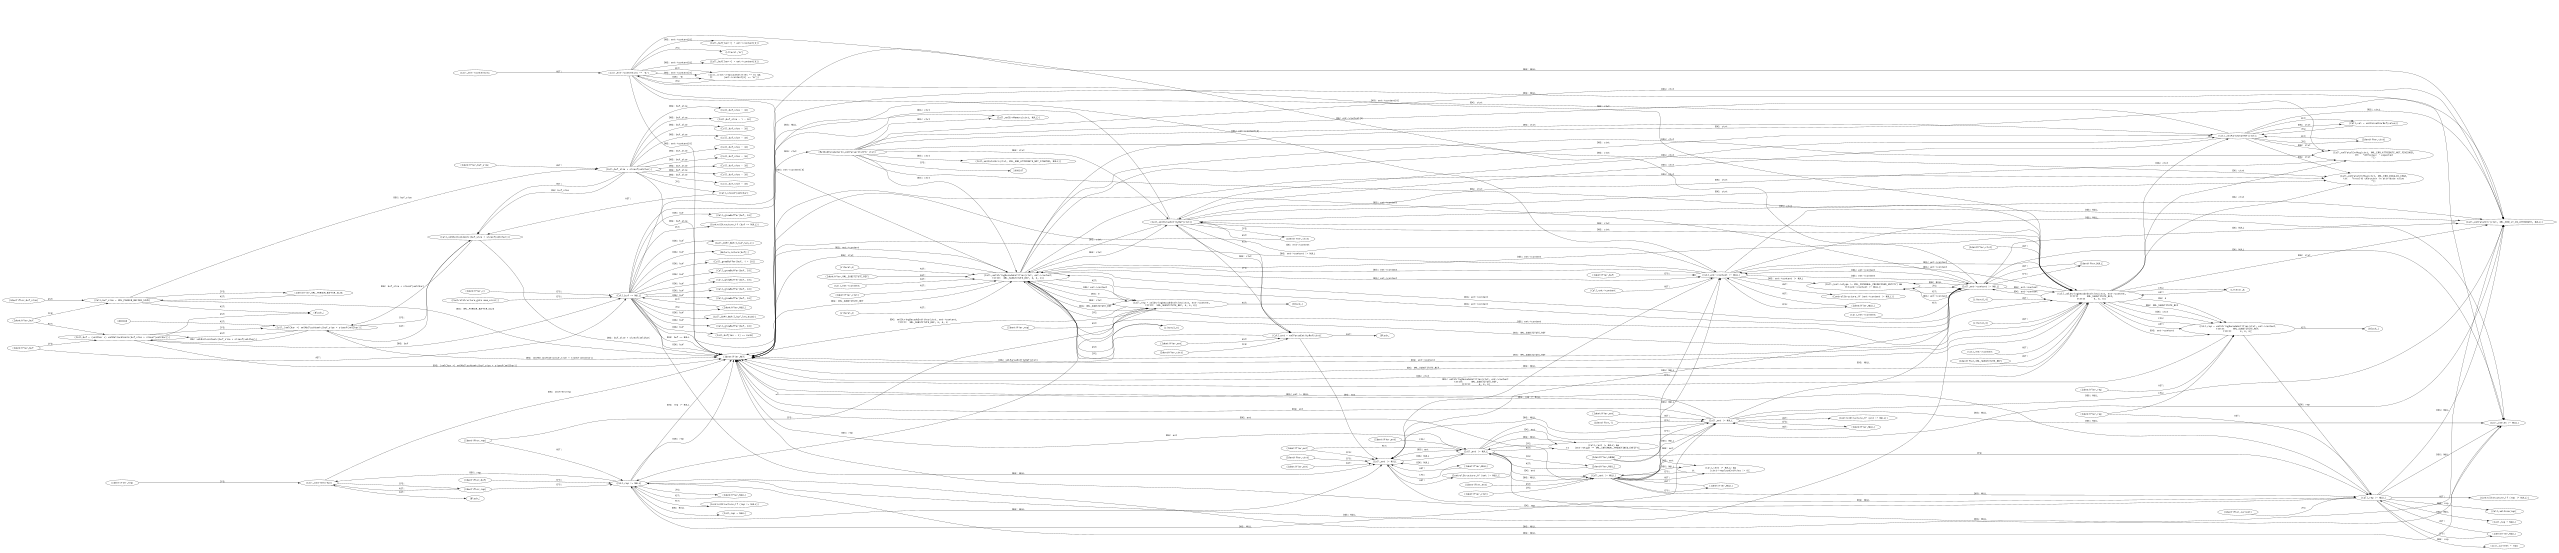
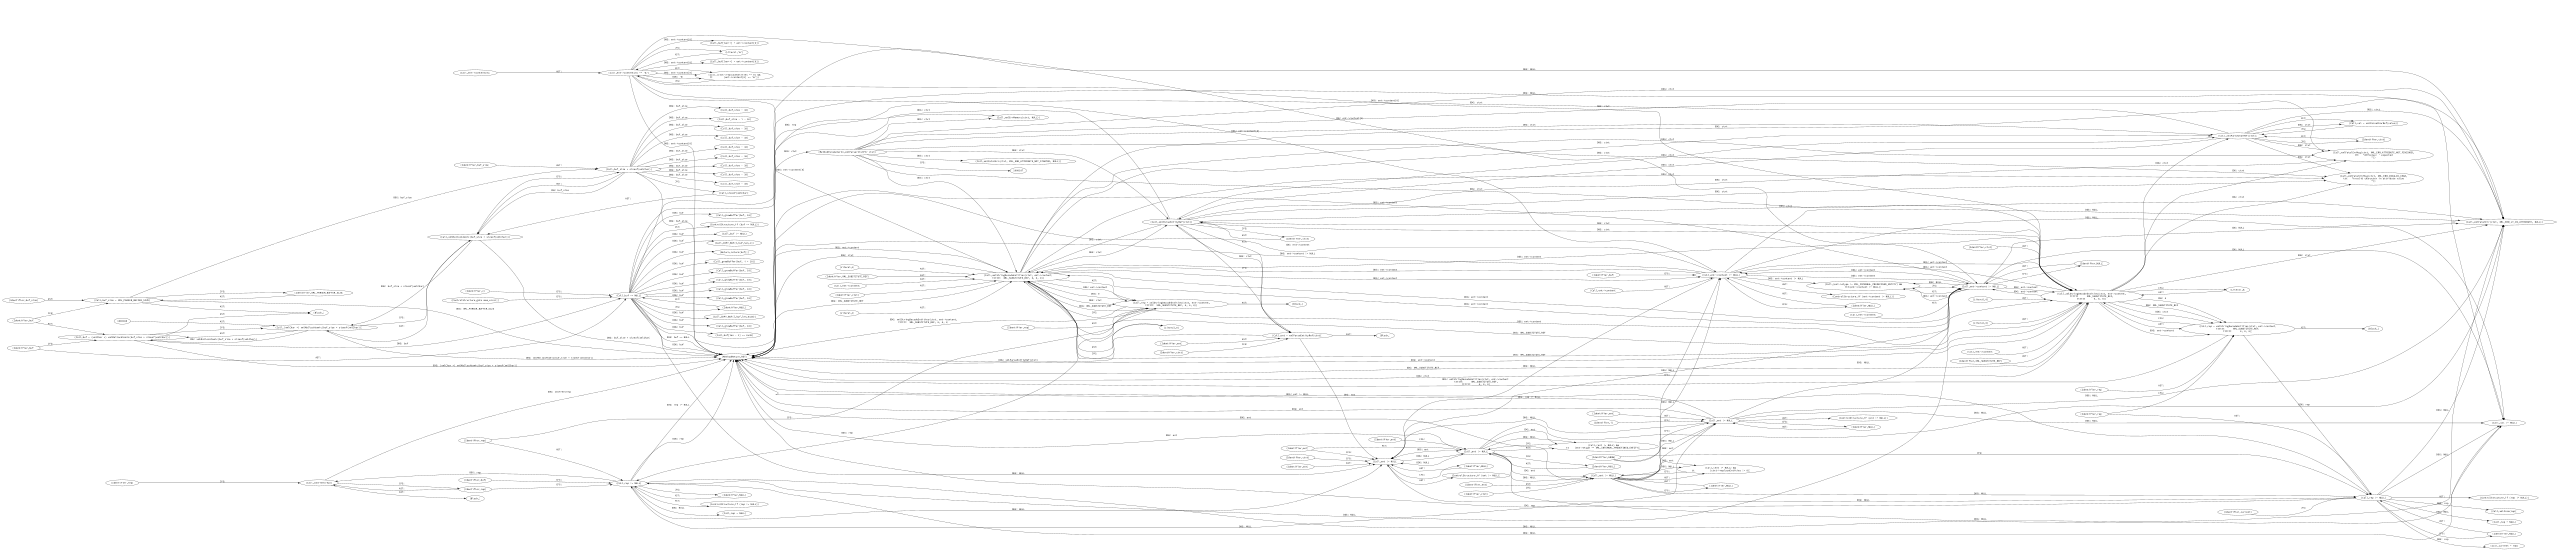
none -> (679, 58)
(790, 125) -> (790, 125)
none -> (536, 180)
none -> (734, 234)
(734, 357) -> (734, 357)
(2504, 423) -> (2504, 423)
